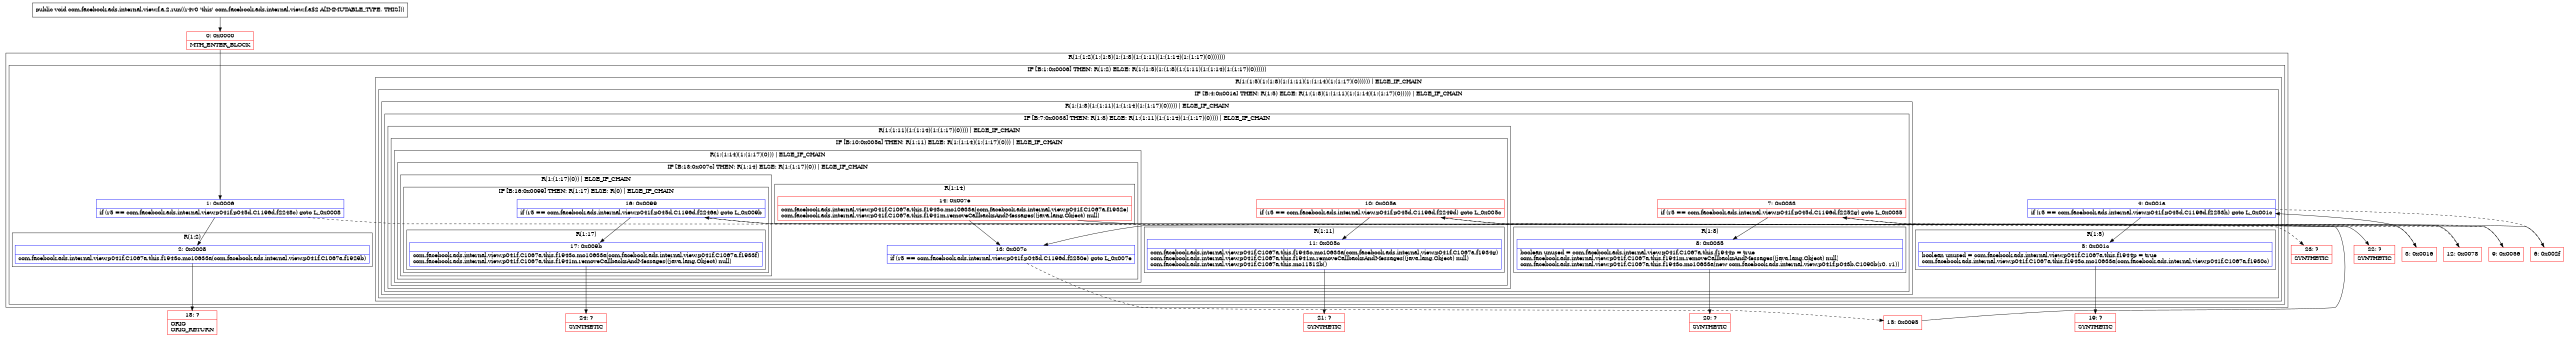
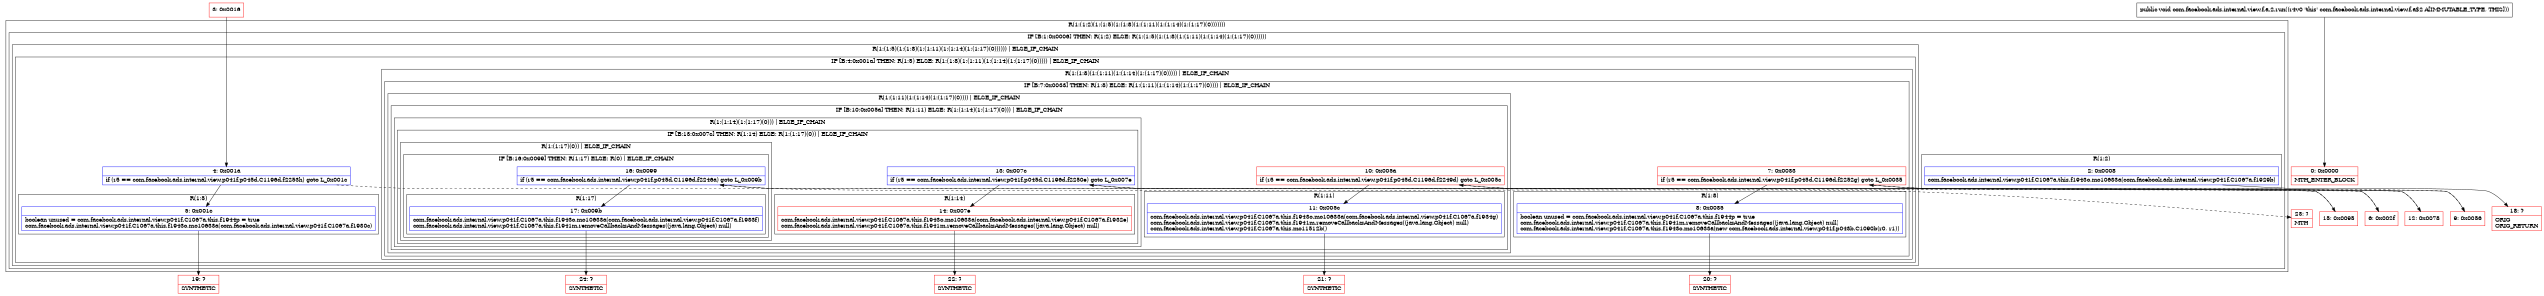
(220, 209) -> none
(983, 232) -> (983, 197)
(2312, 259) -> (2301, 223)
